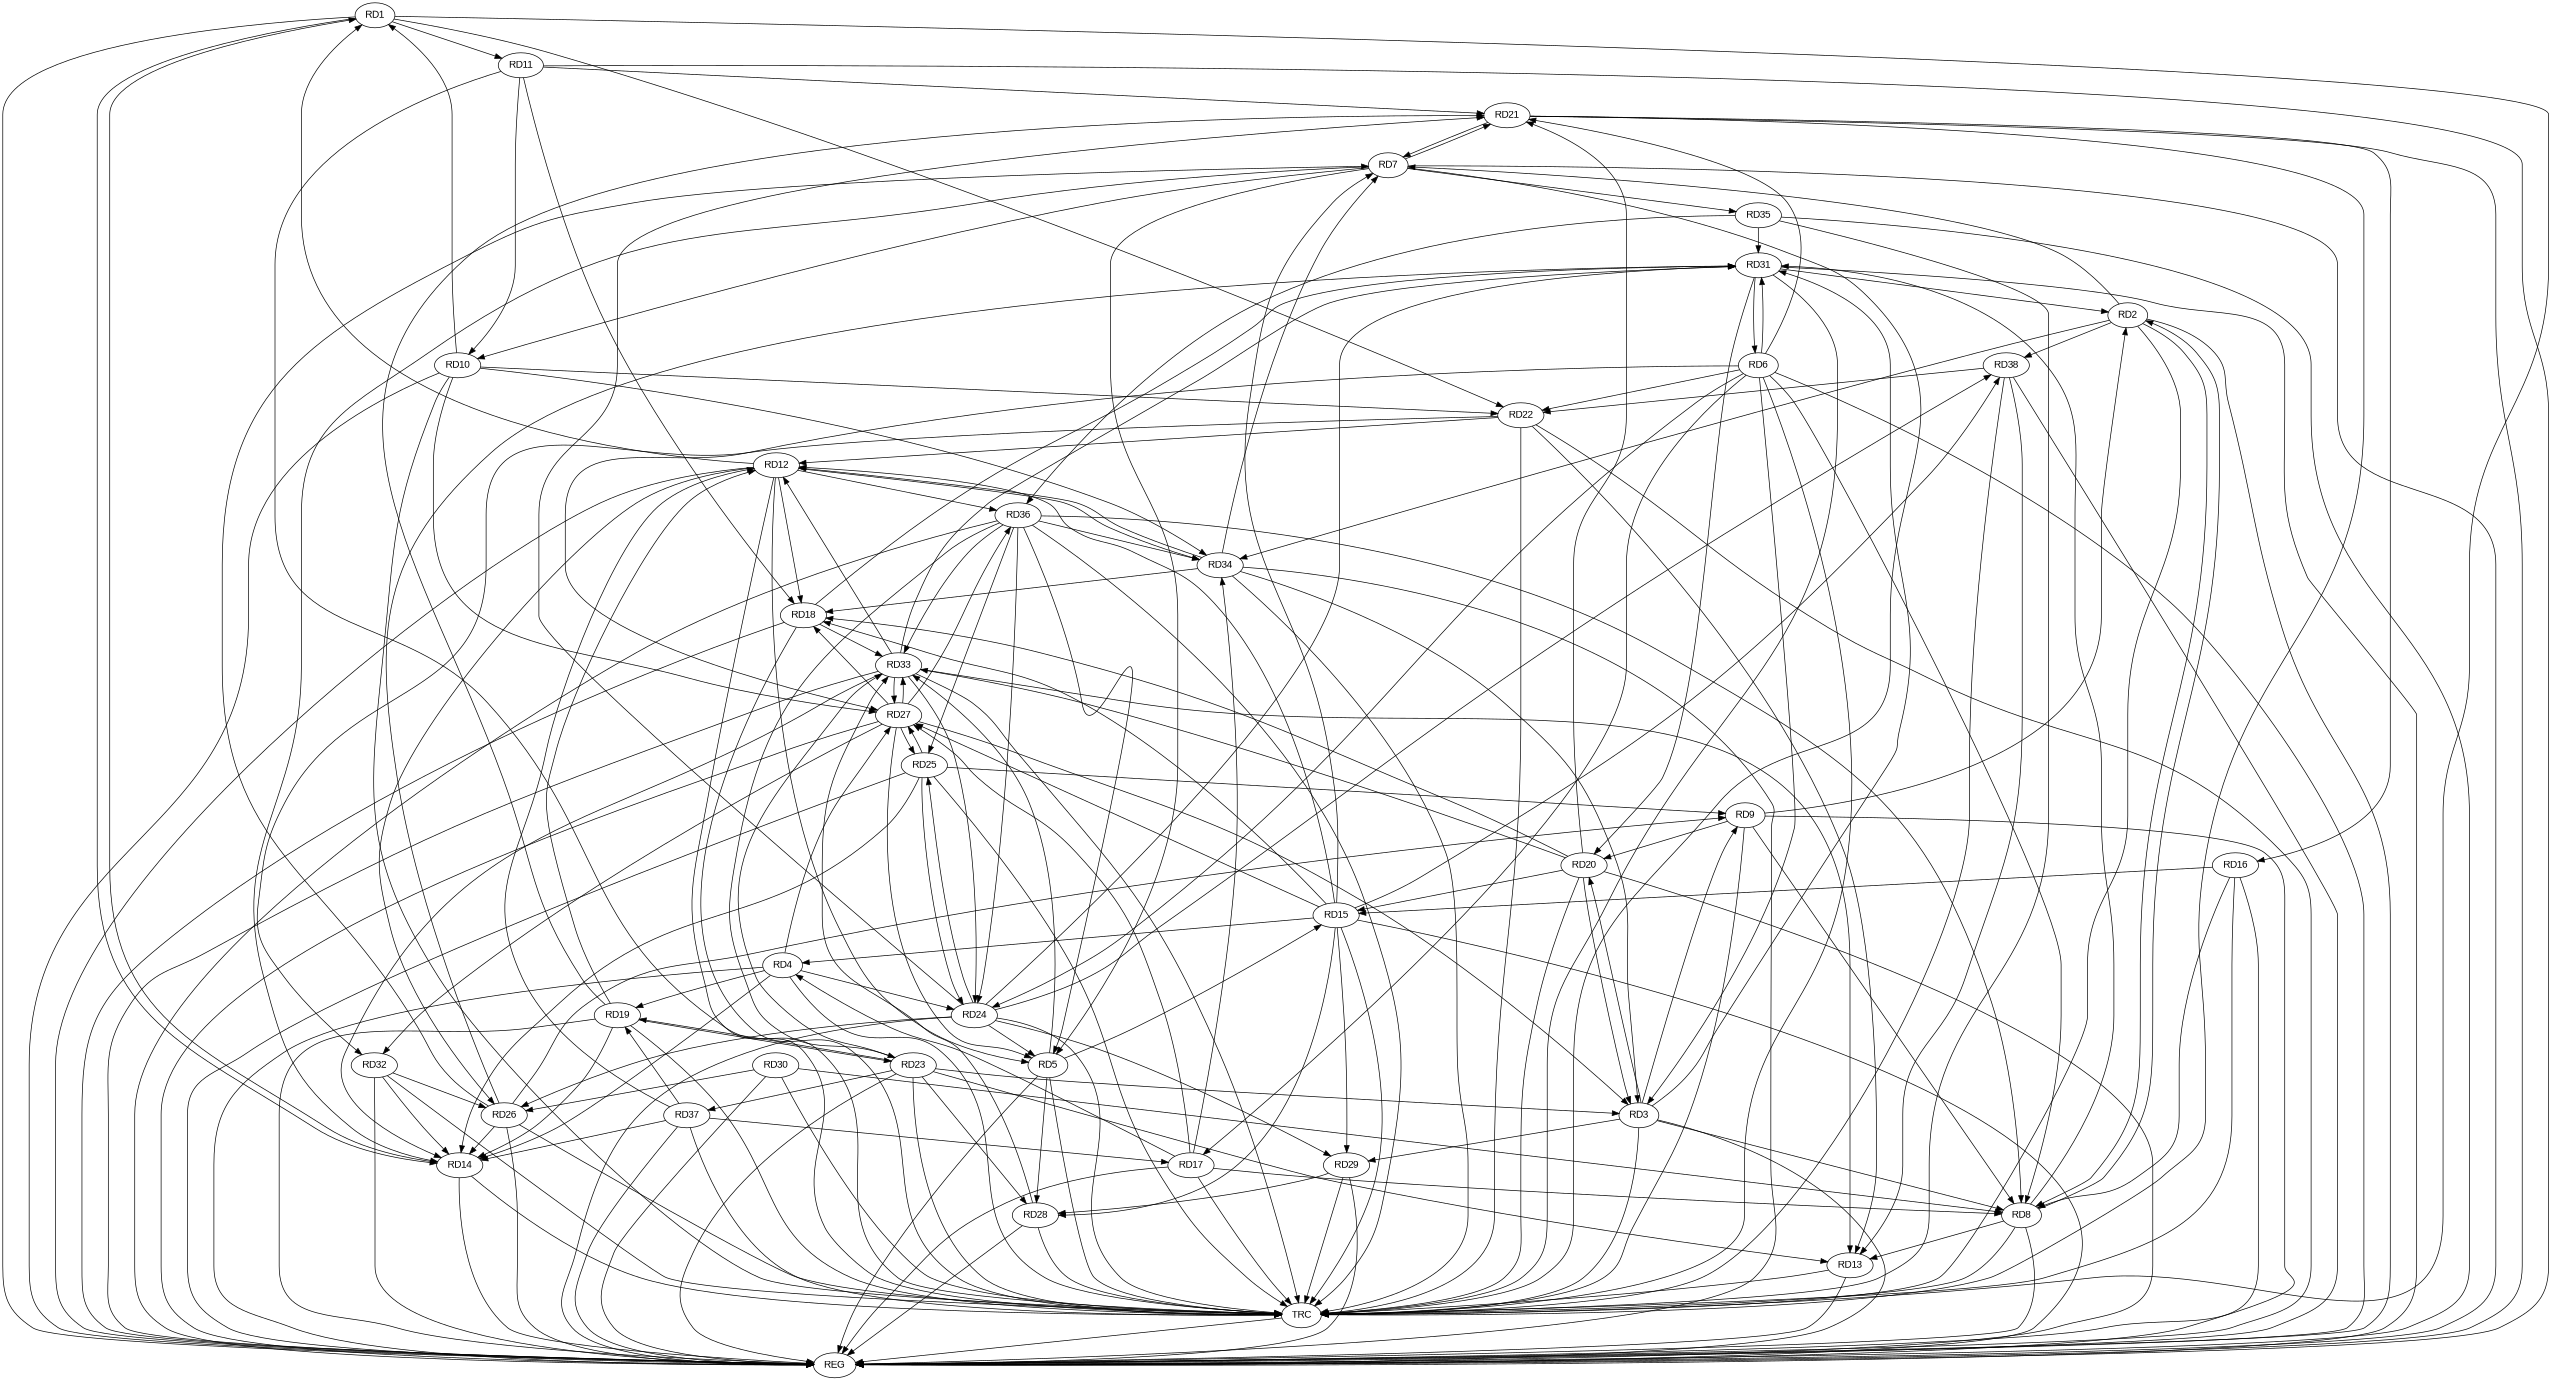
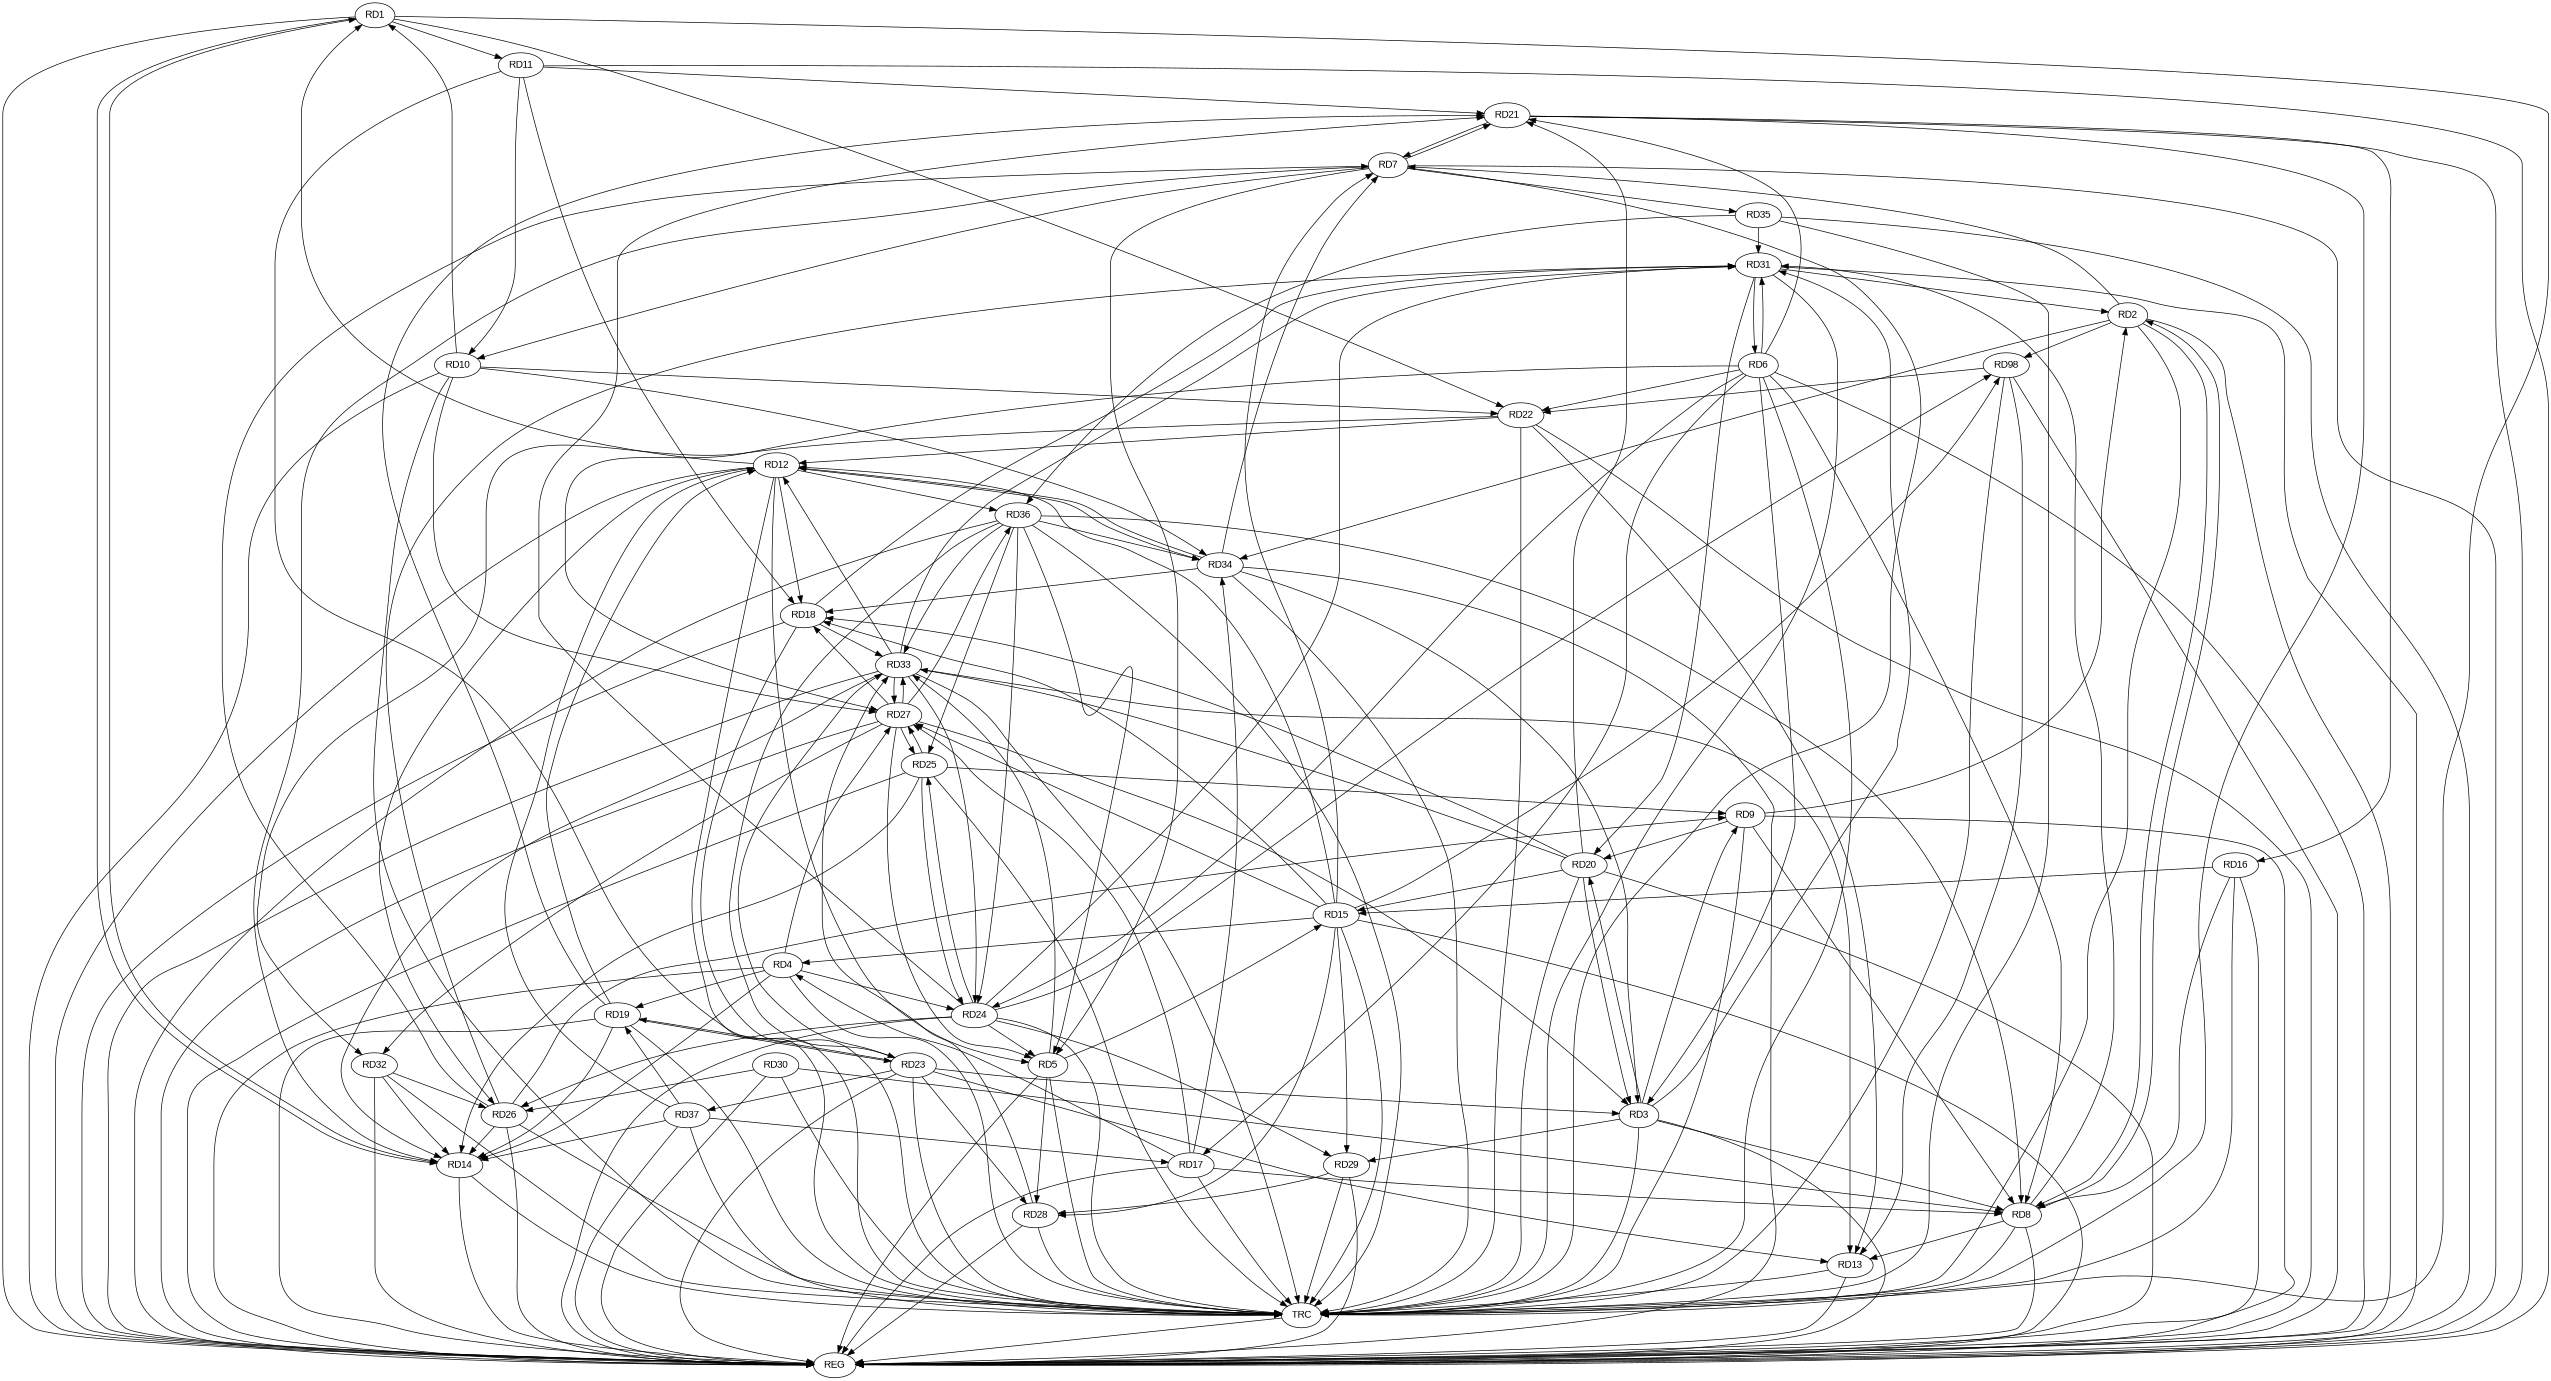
(2006, 365) -> (2006, 365)
